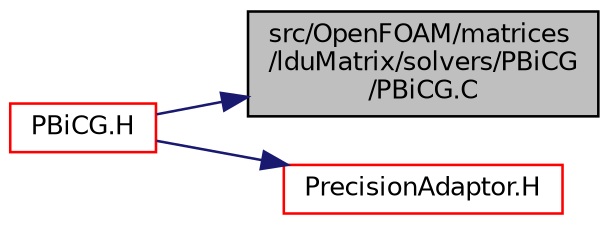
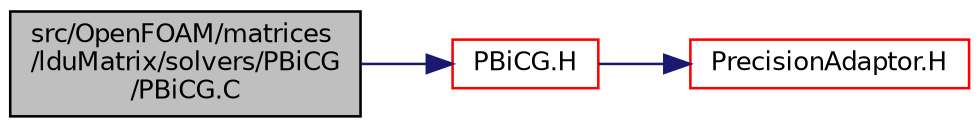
(189, 108) -> (394, 64)
